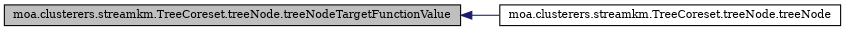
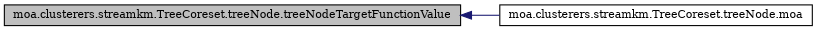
(670, 15) -> (656, 15)
